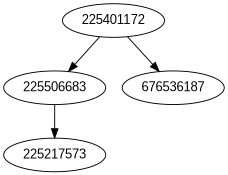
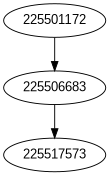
(113, 21) -> (55, 21)
(173, 88) -> none
(55, 155) -> (55, 155)
